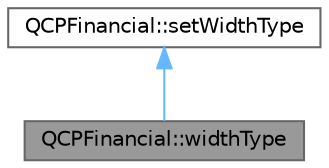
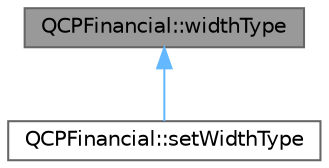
(164, 95) -> (164, 95)
